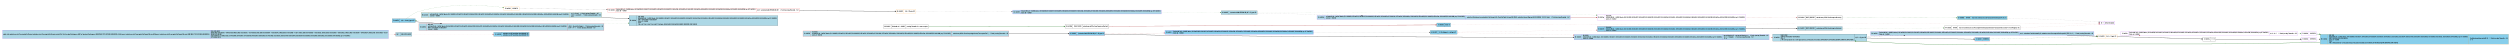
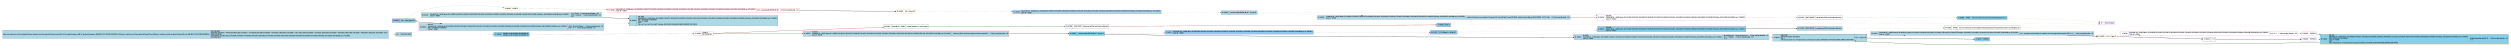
none -> (703, 34)
